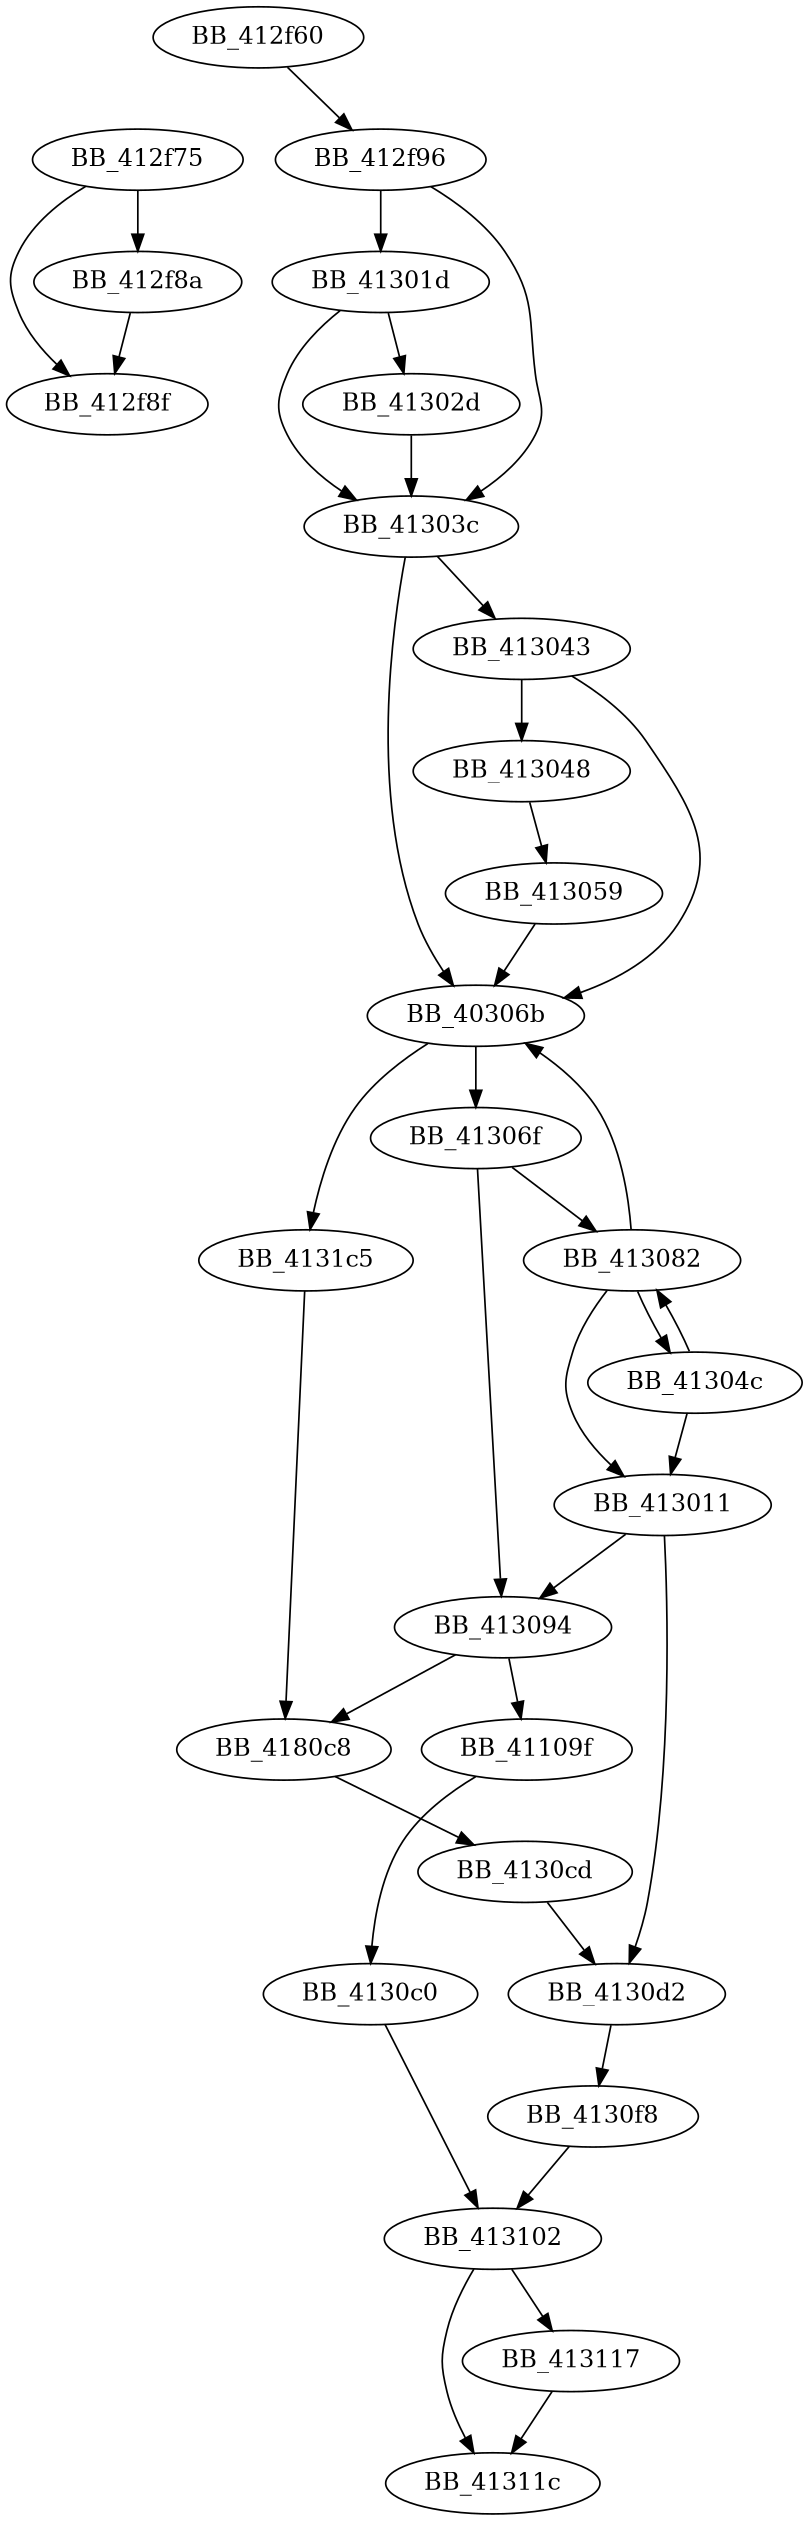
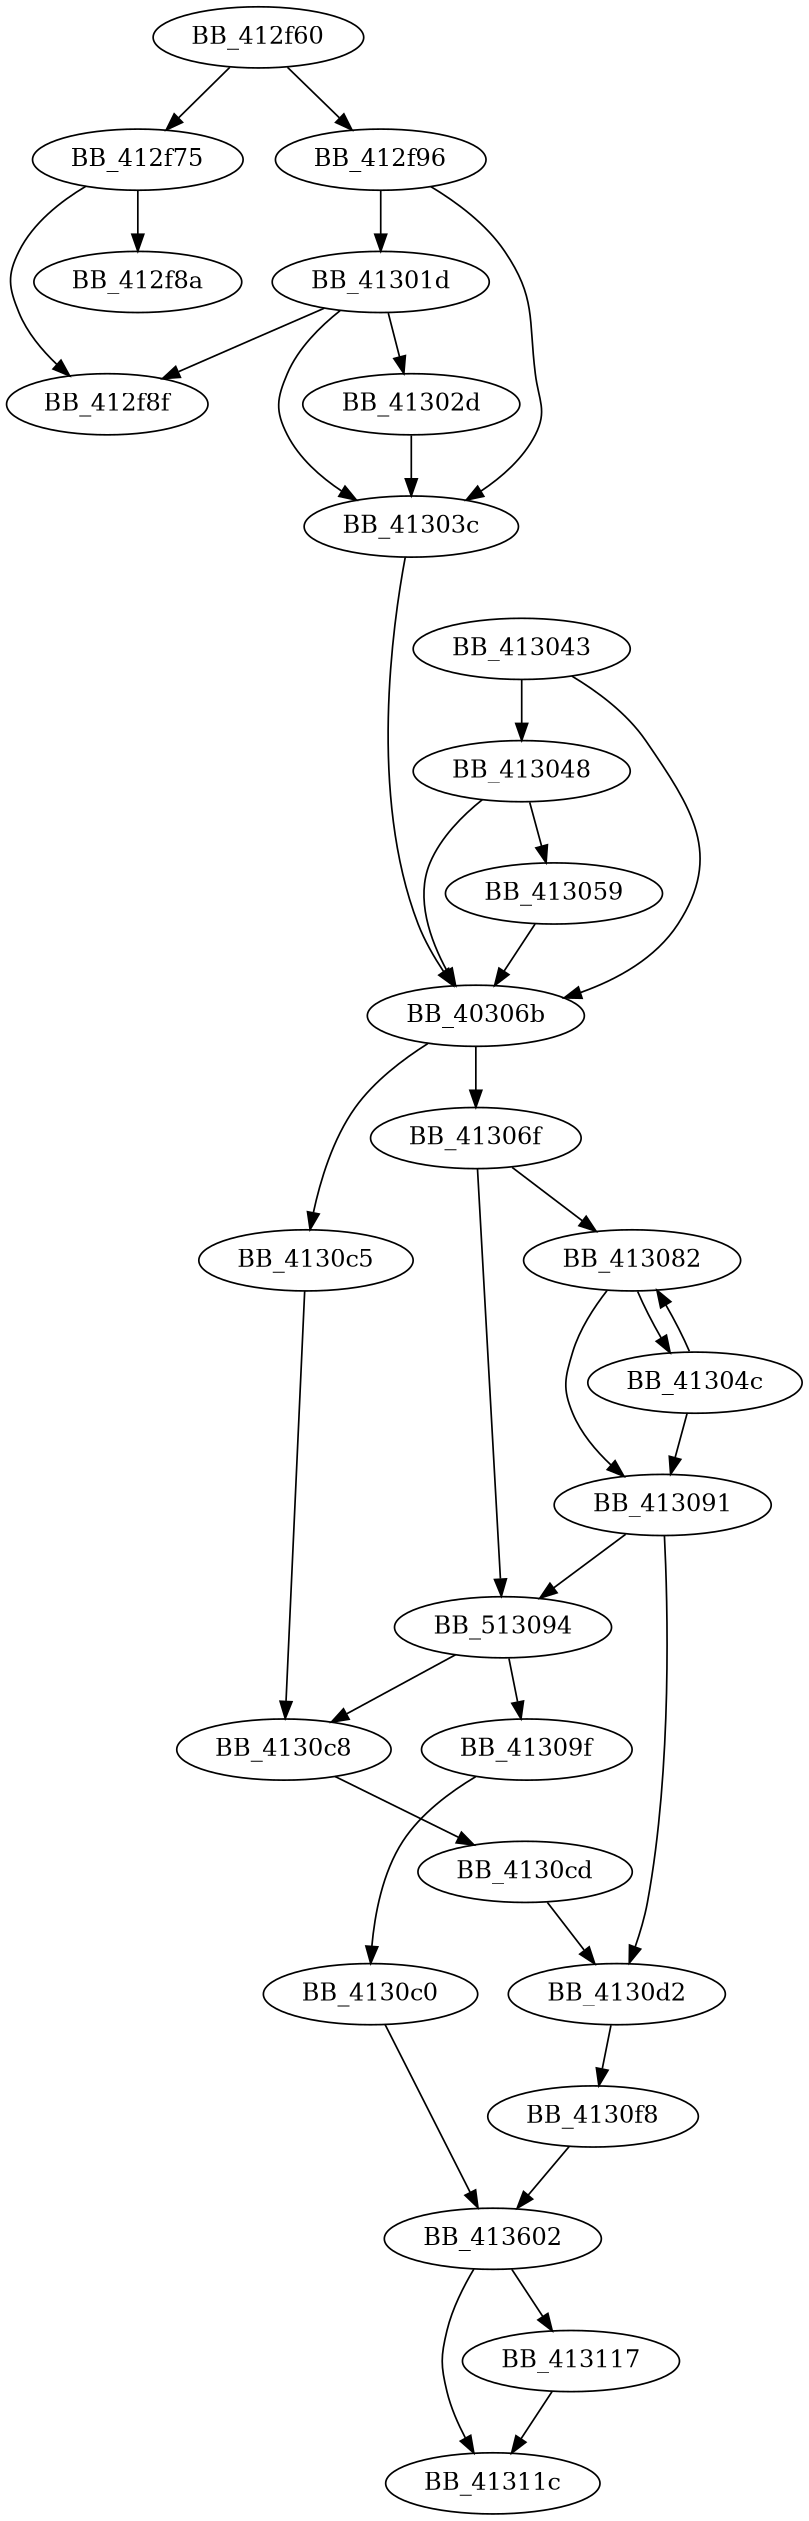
none -> (204, 93)
(125, 335) -> (251, 340)
(460, 581) -> none
(608, 1129) -> (426, 877)
(306, 1260) -> (306, 1260)
(663, 1505) -> (663, 1505)
(503, 1627) -> (503, 1627)
(284, 1750) -> (284, 1750)
(527, 1750) -> (527, 1750)
(493, 2239) -> (493, 2239)
